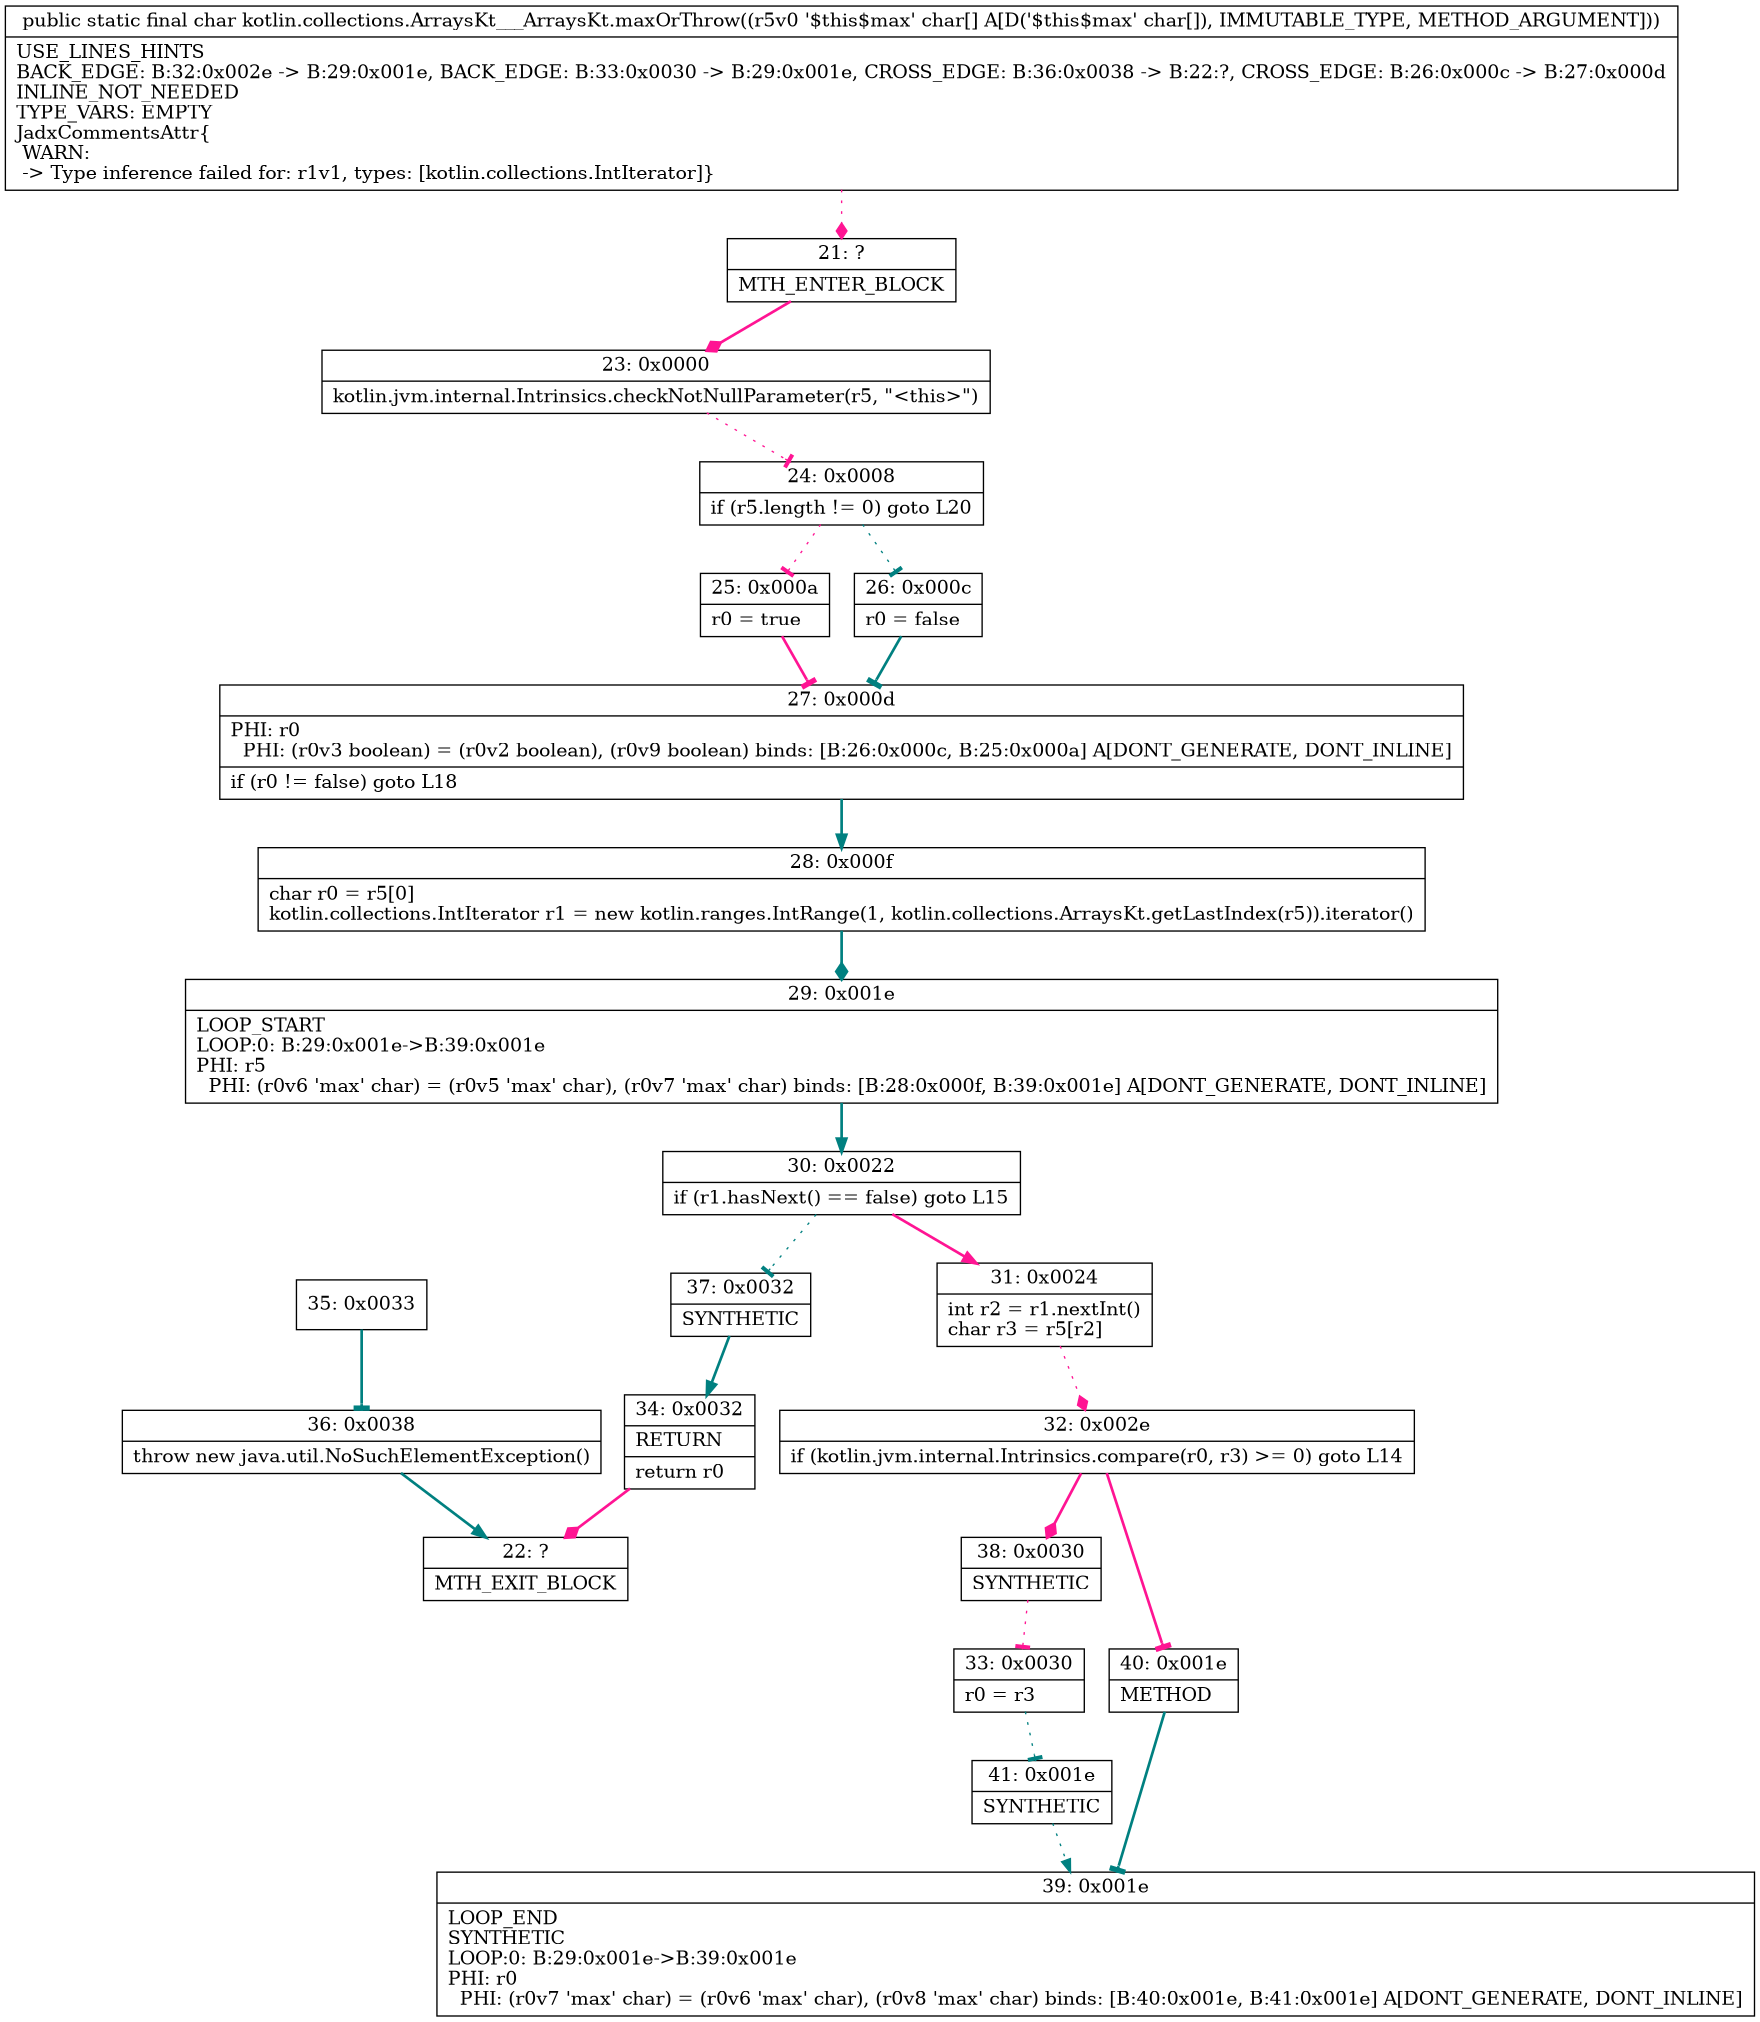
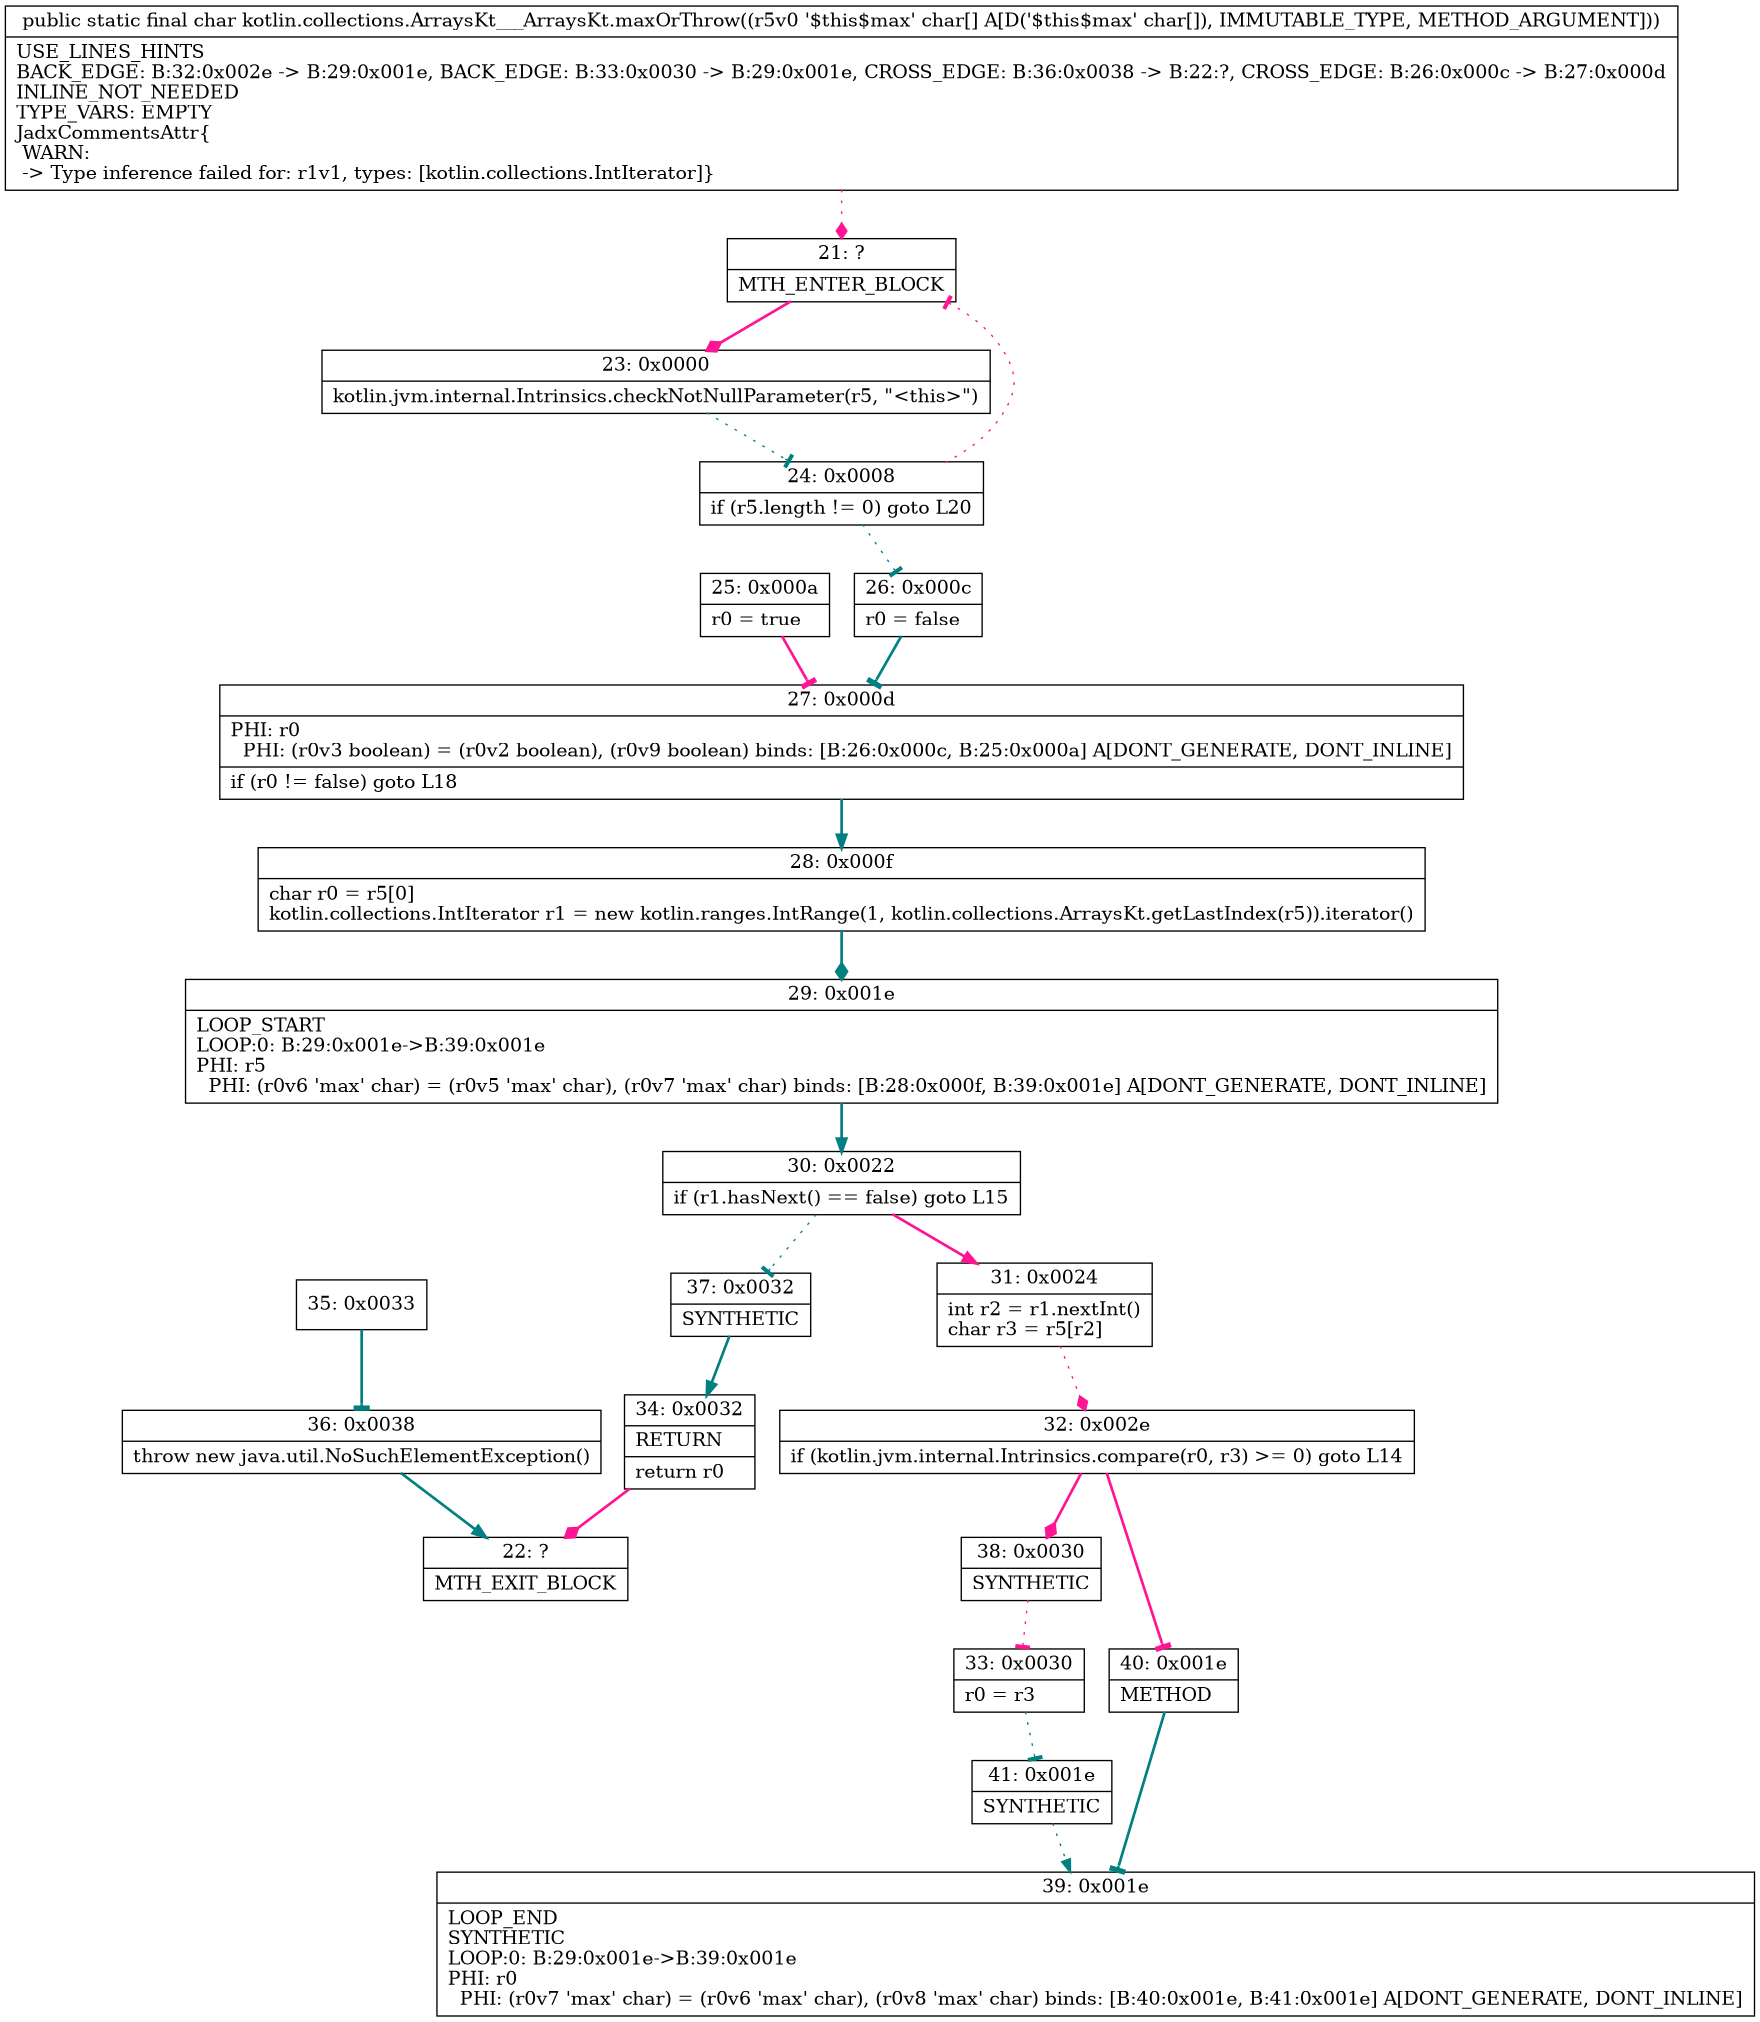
(746, 436) -> (746, 436)
(805, 546) -> (1014, 385)
